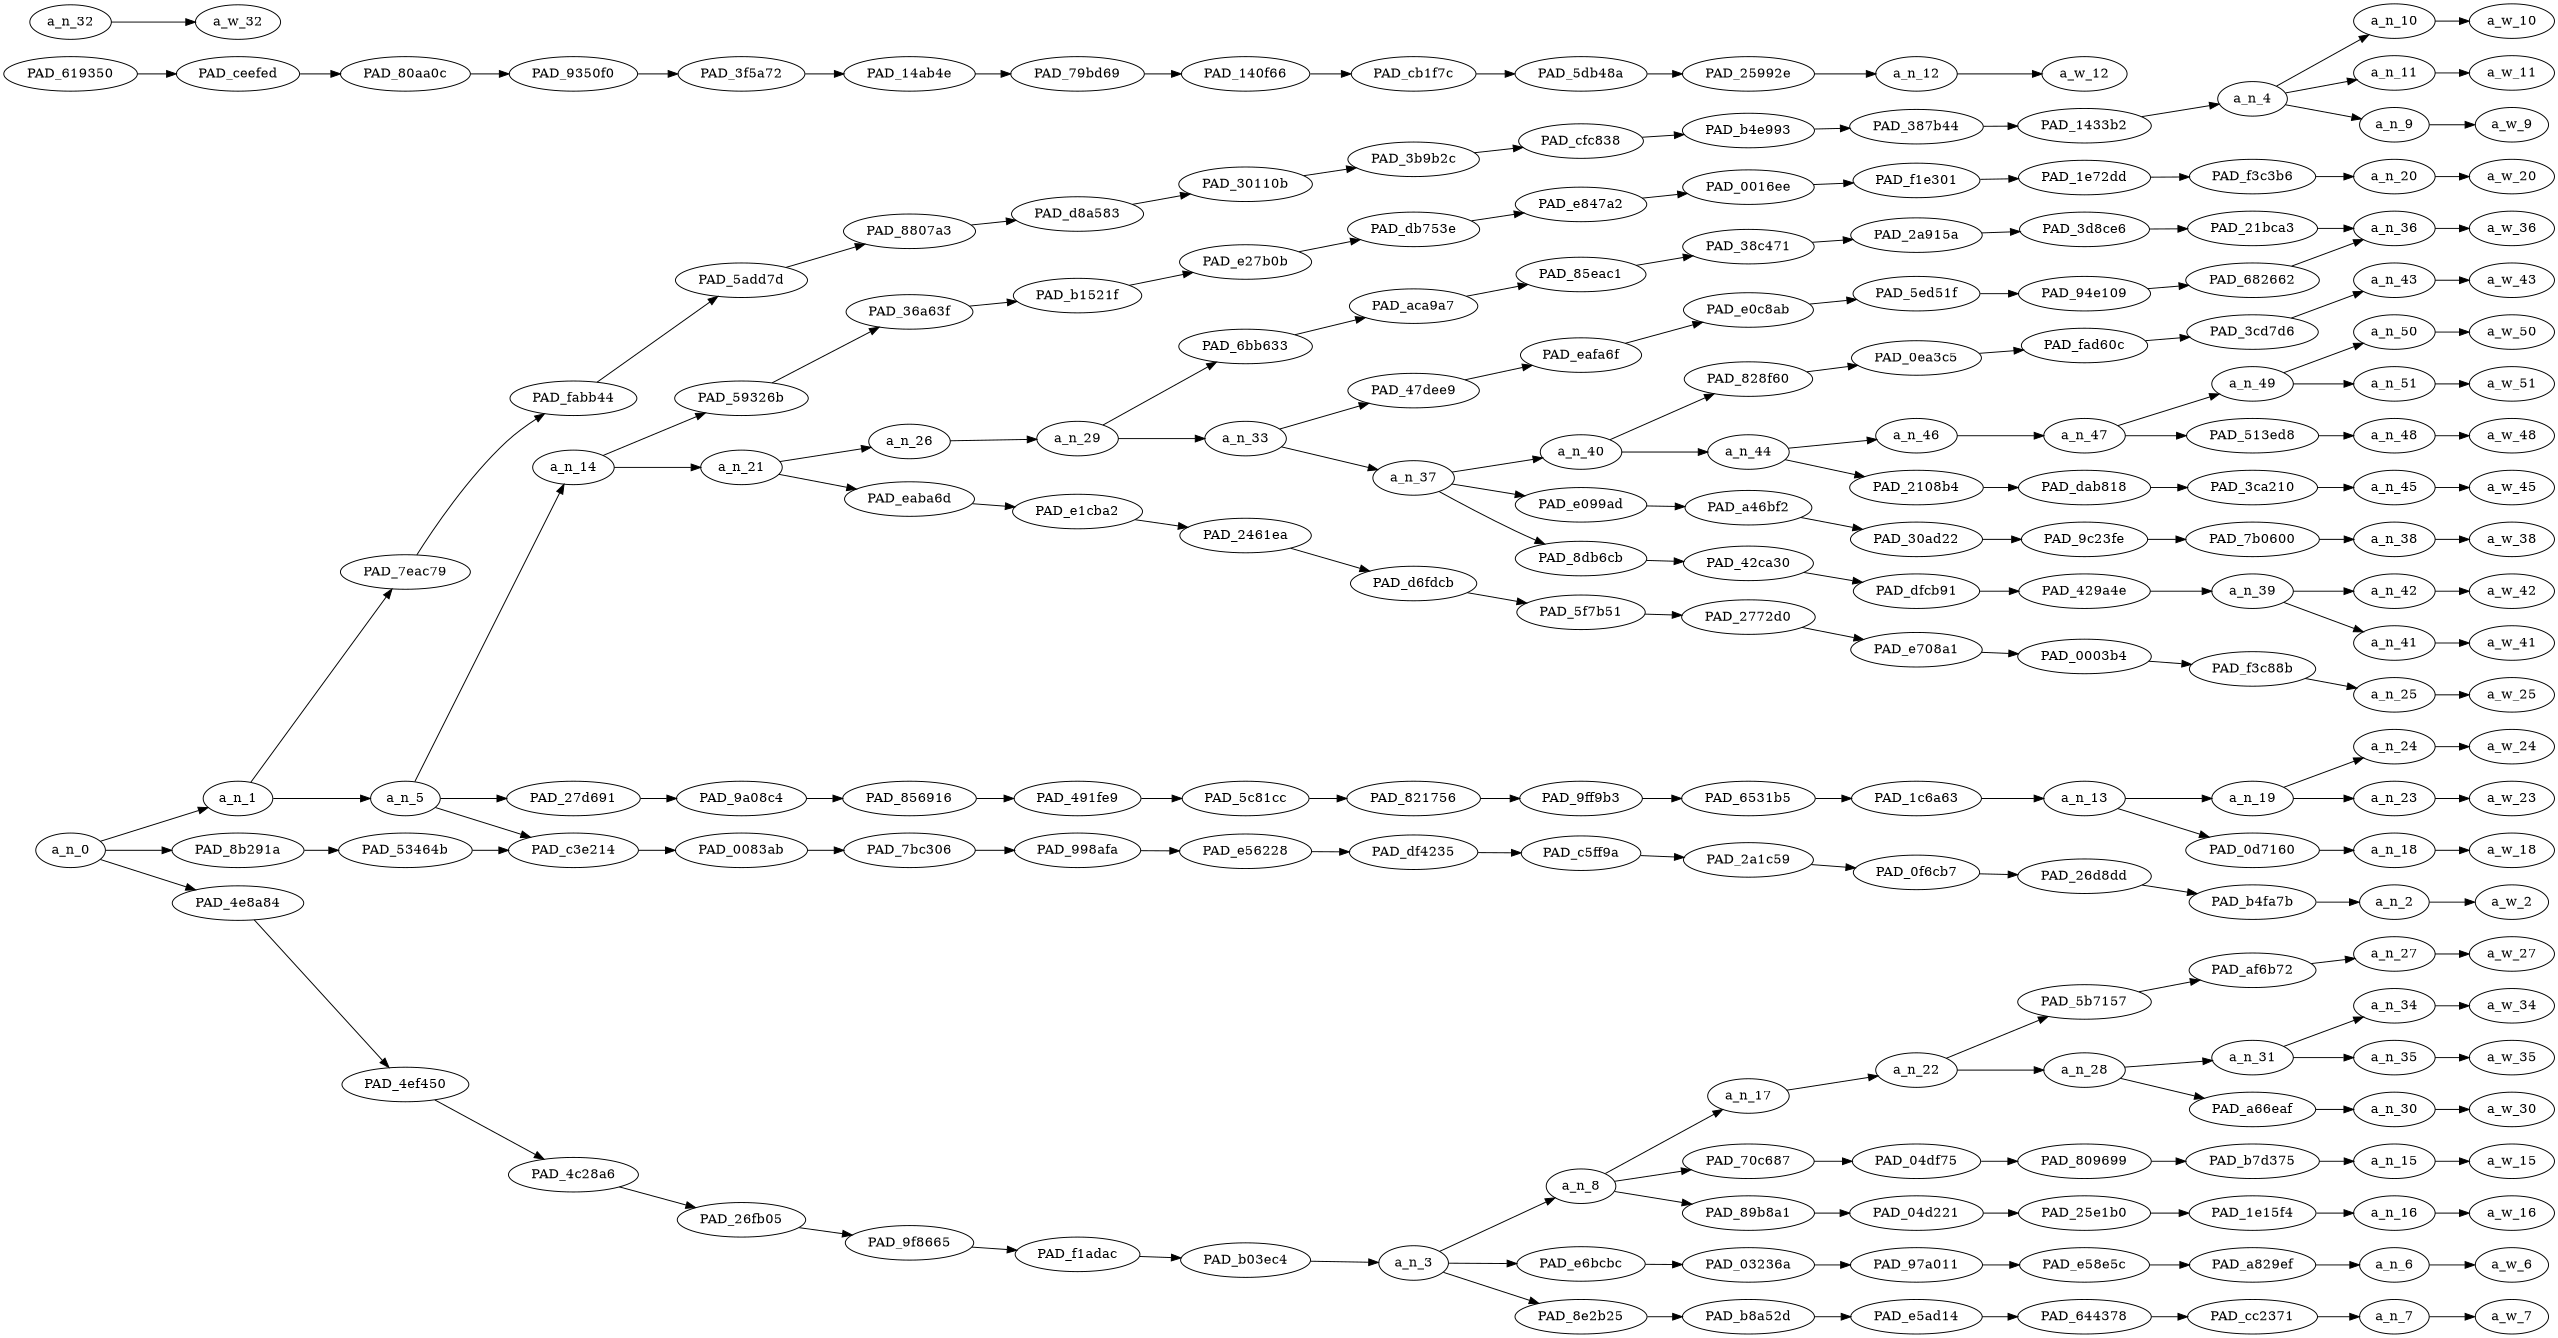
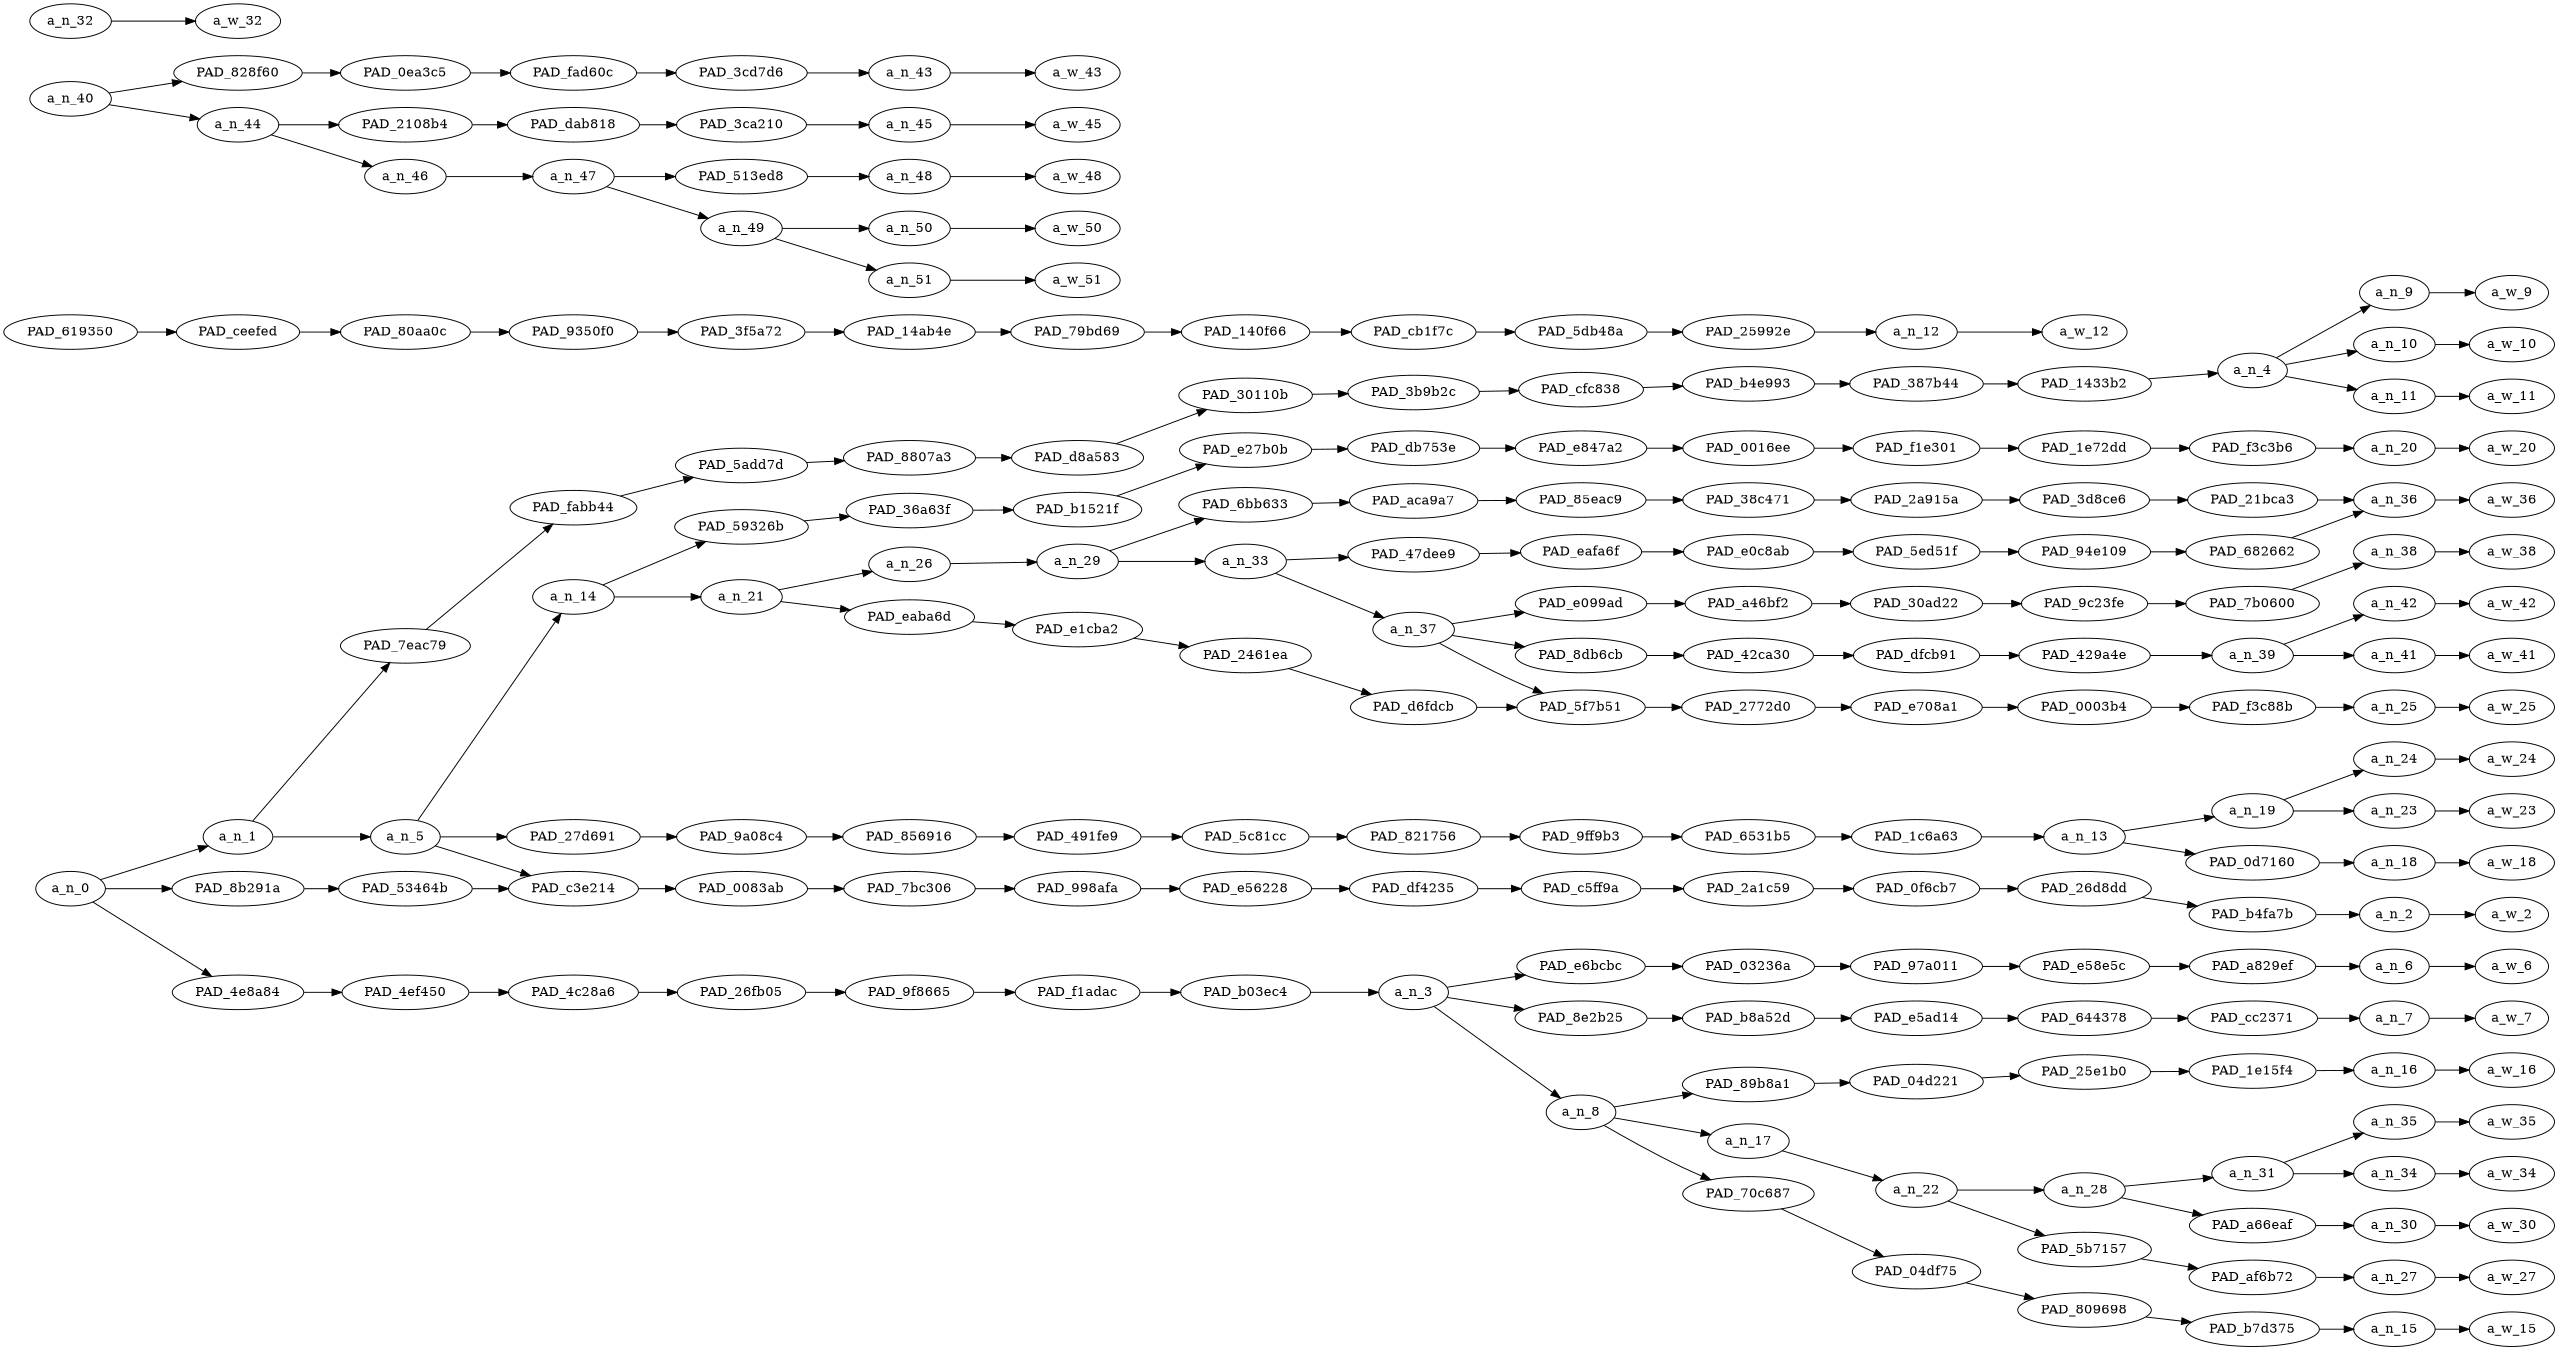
(1581, 274) -> (1581, 500)
(1493, 466) -> (1486, 668)
(2085, 1161) -> (2085, 1310)
